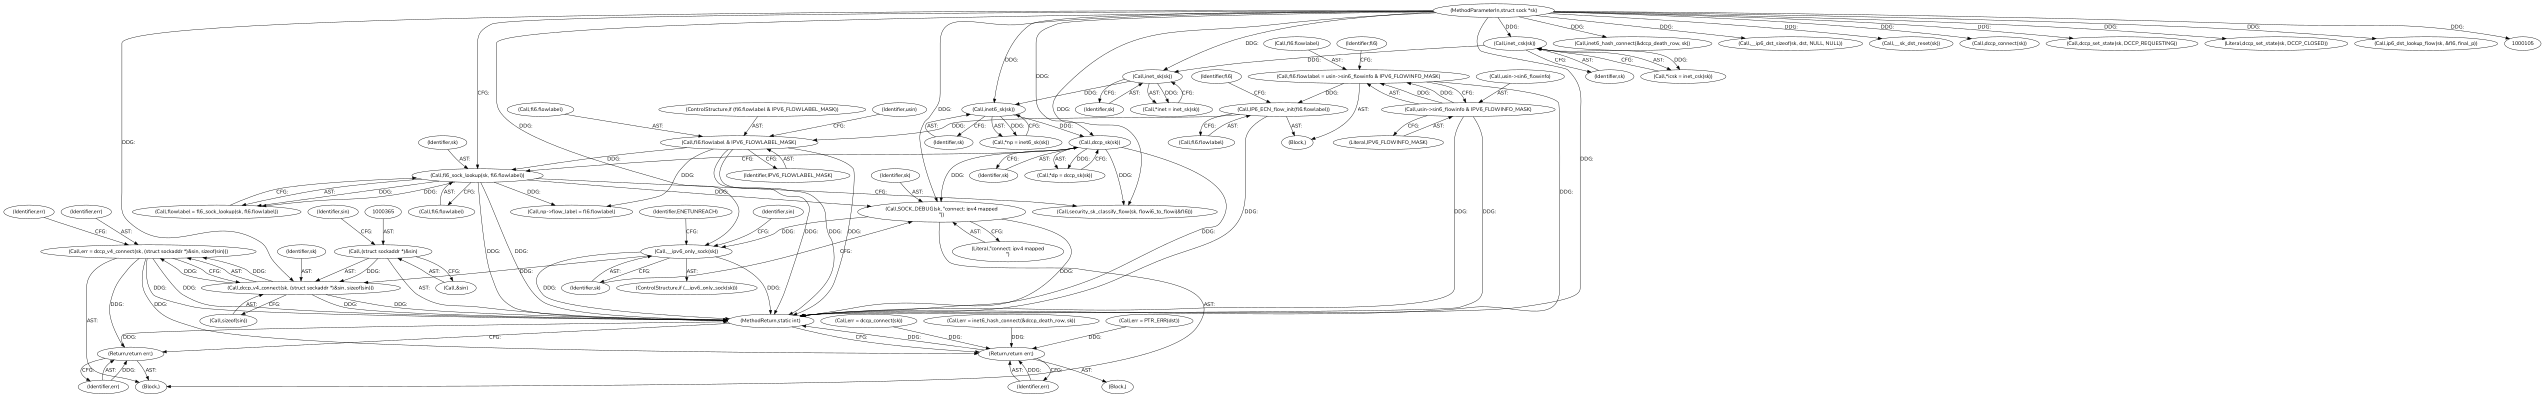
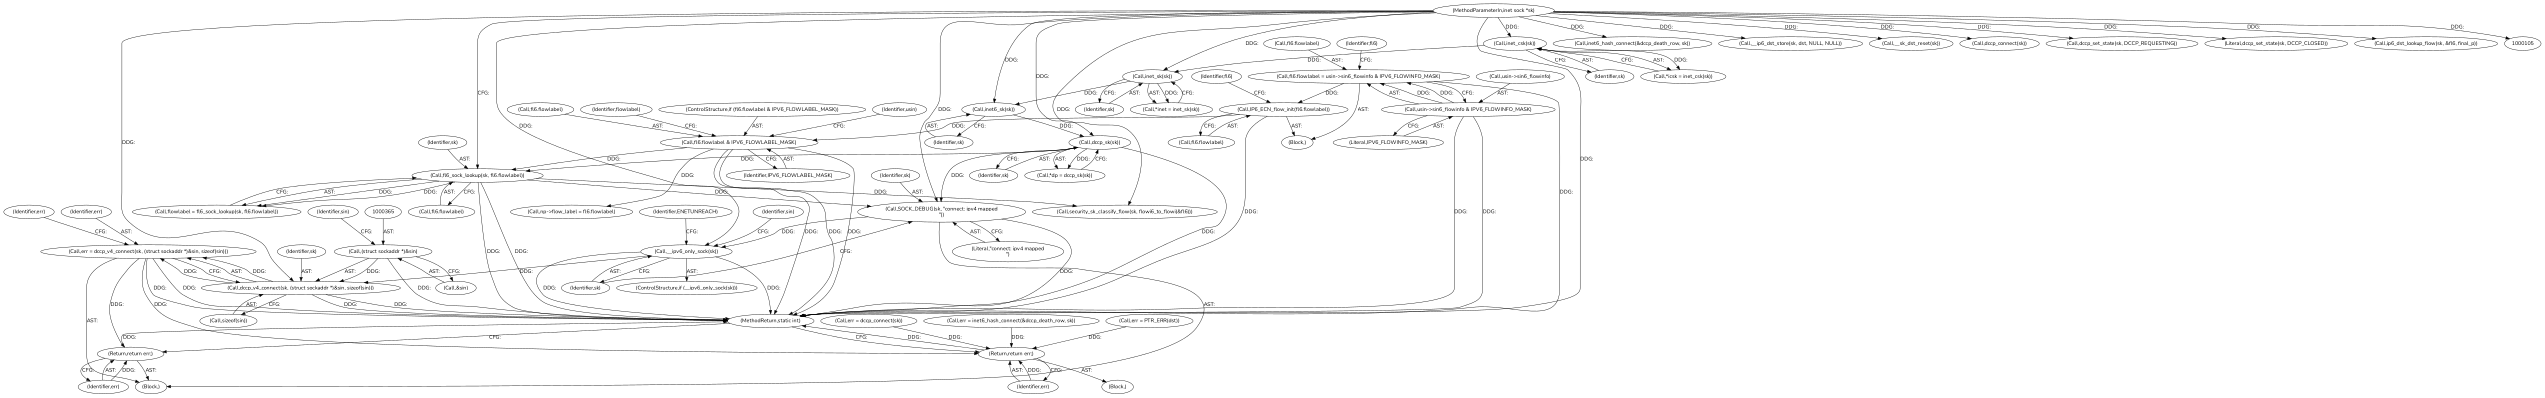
(1494, 11) -> (1494, 11)
(1791, 44) -> (1791, 44)
none -> (616, 110)
(1021, 143) -> none
(748, 159) -> (748, 159)
(1117, 174) -> none
(882, 192) -> (882, 192)
(523, 193) -> none
(425, 288) -> (425, 288)
